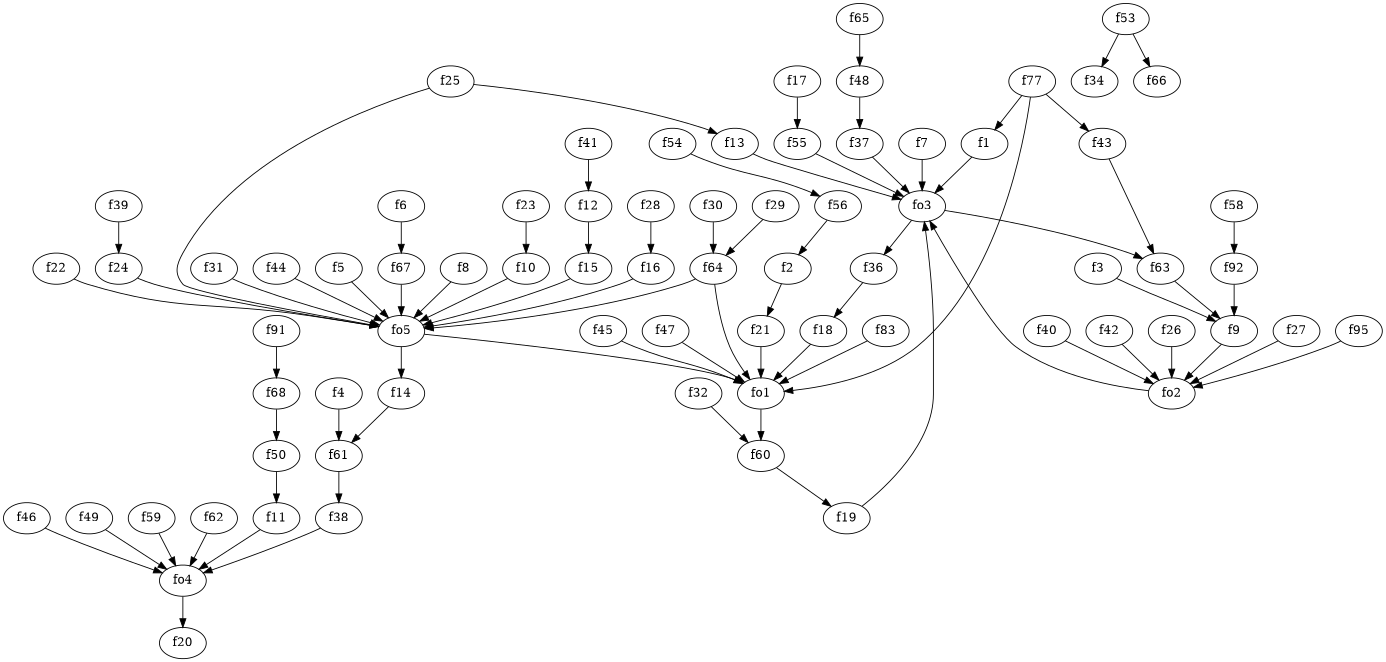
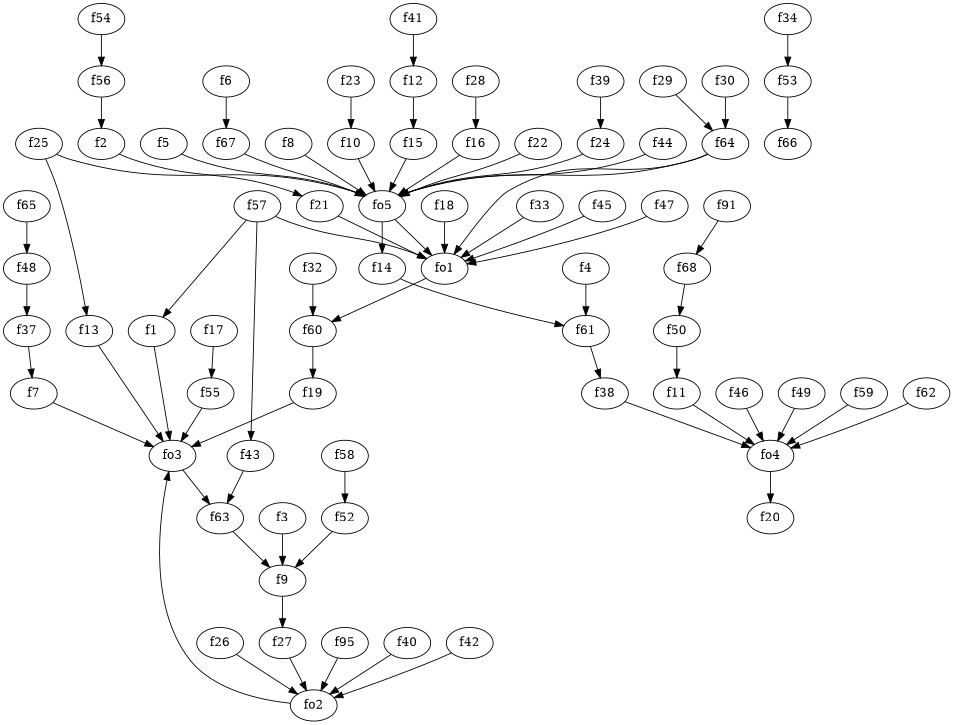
(1112, 46) -> (788, 46)
(1032, 81) -> (257, 206)
(888, 172) -> (30, 358)
(214, 269) -> none
(874, 269) -> none
(1234, 269) -> (345, 518)
(886, 331) -> (540, 206)
(1206, 359) -> (283, 608)
